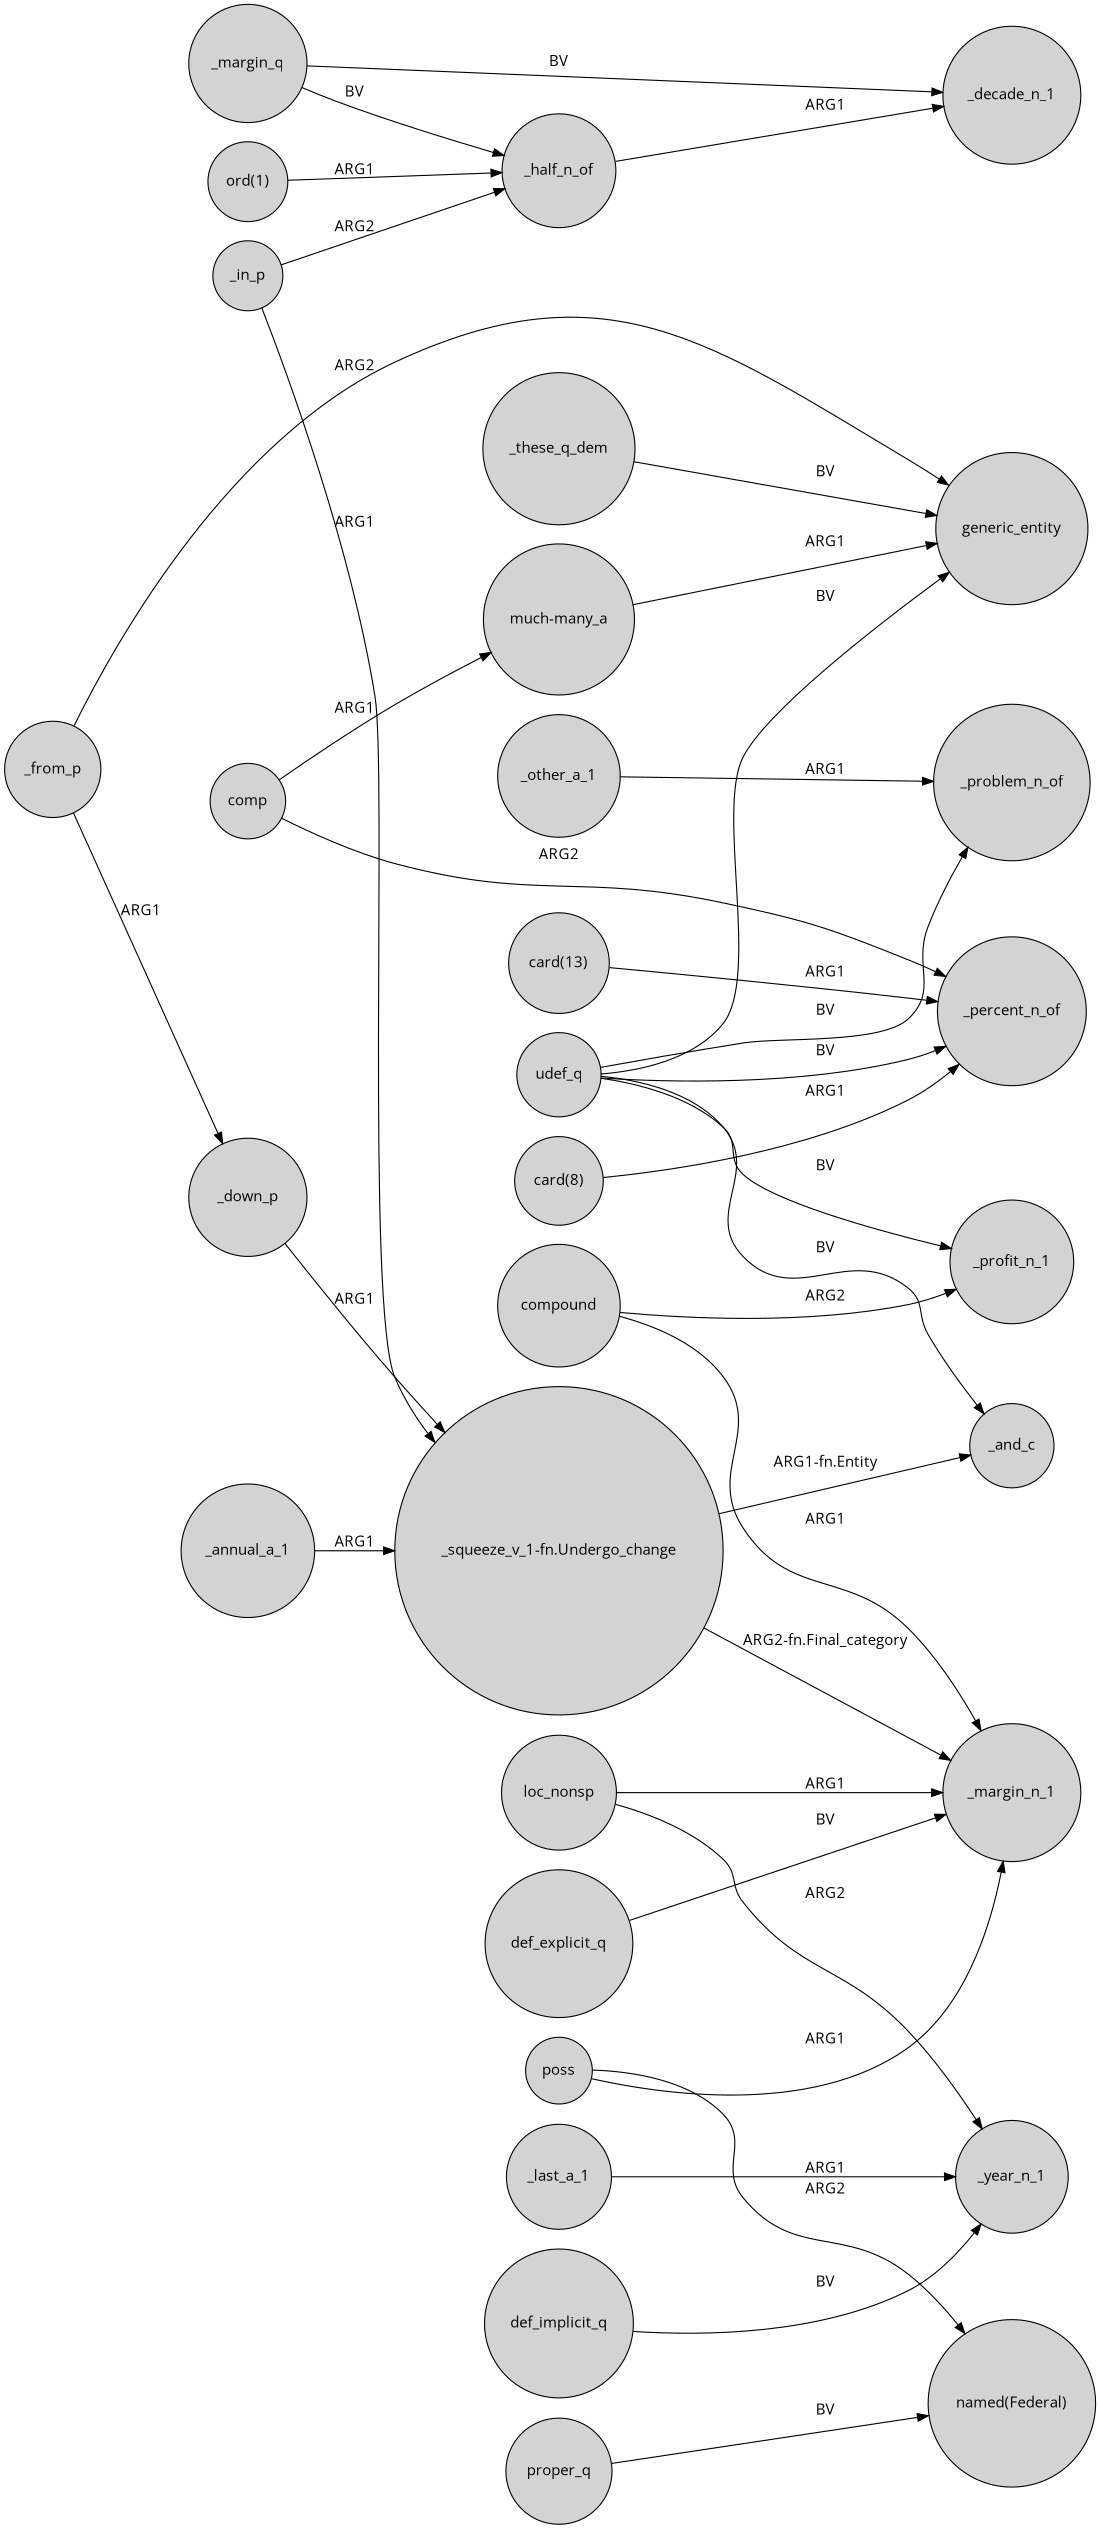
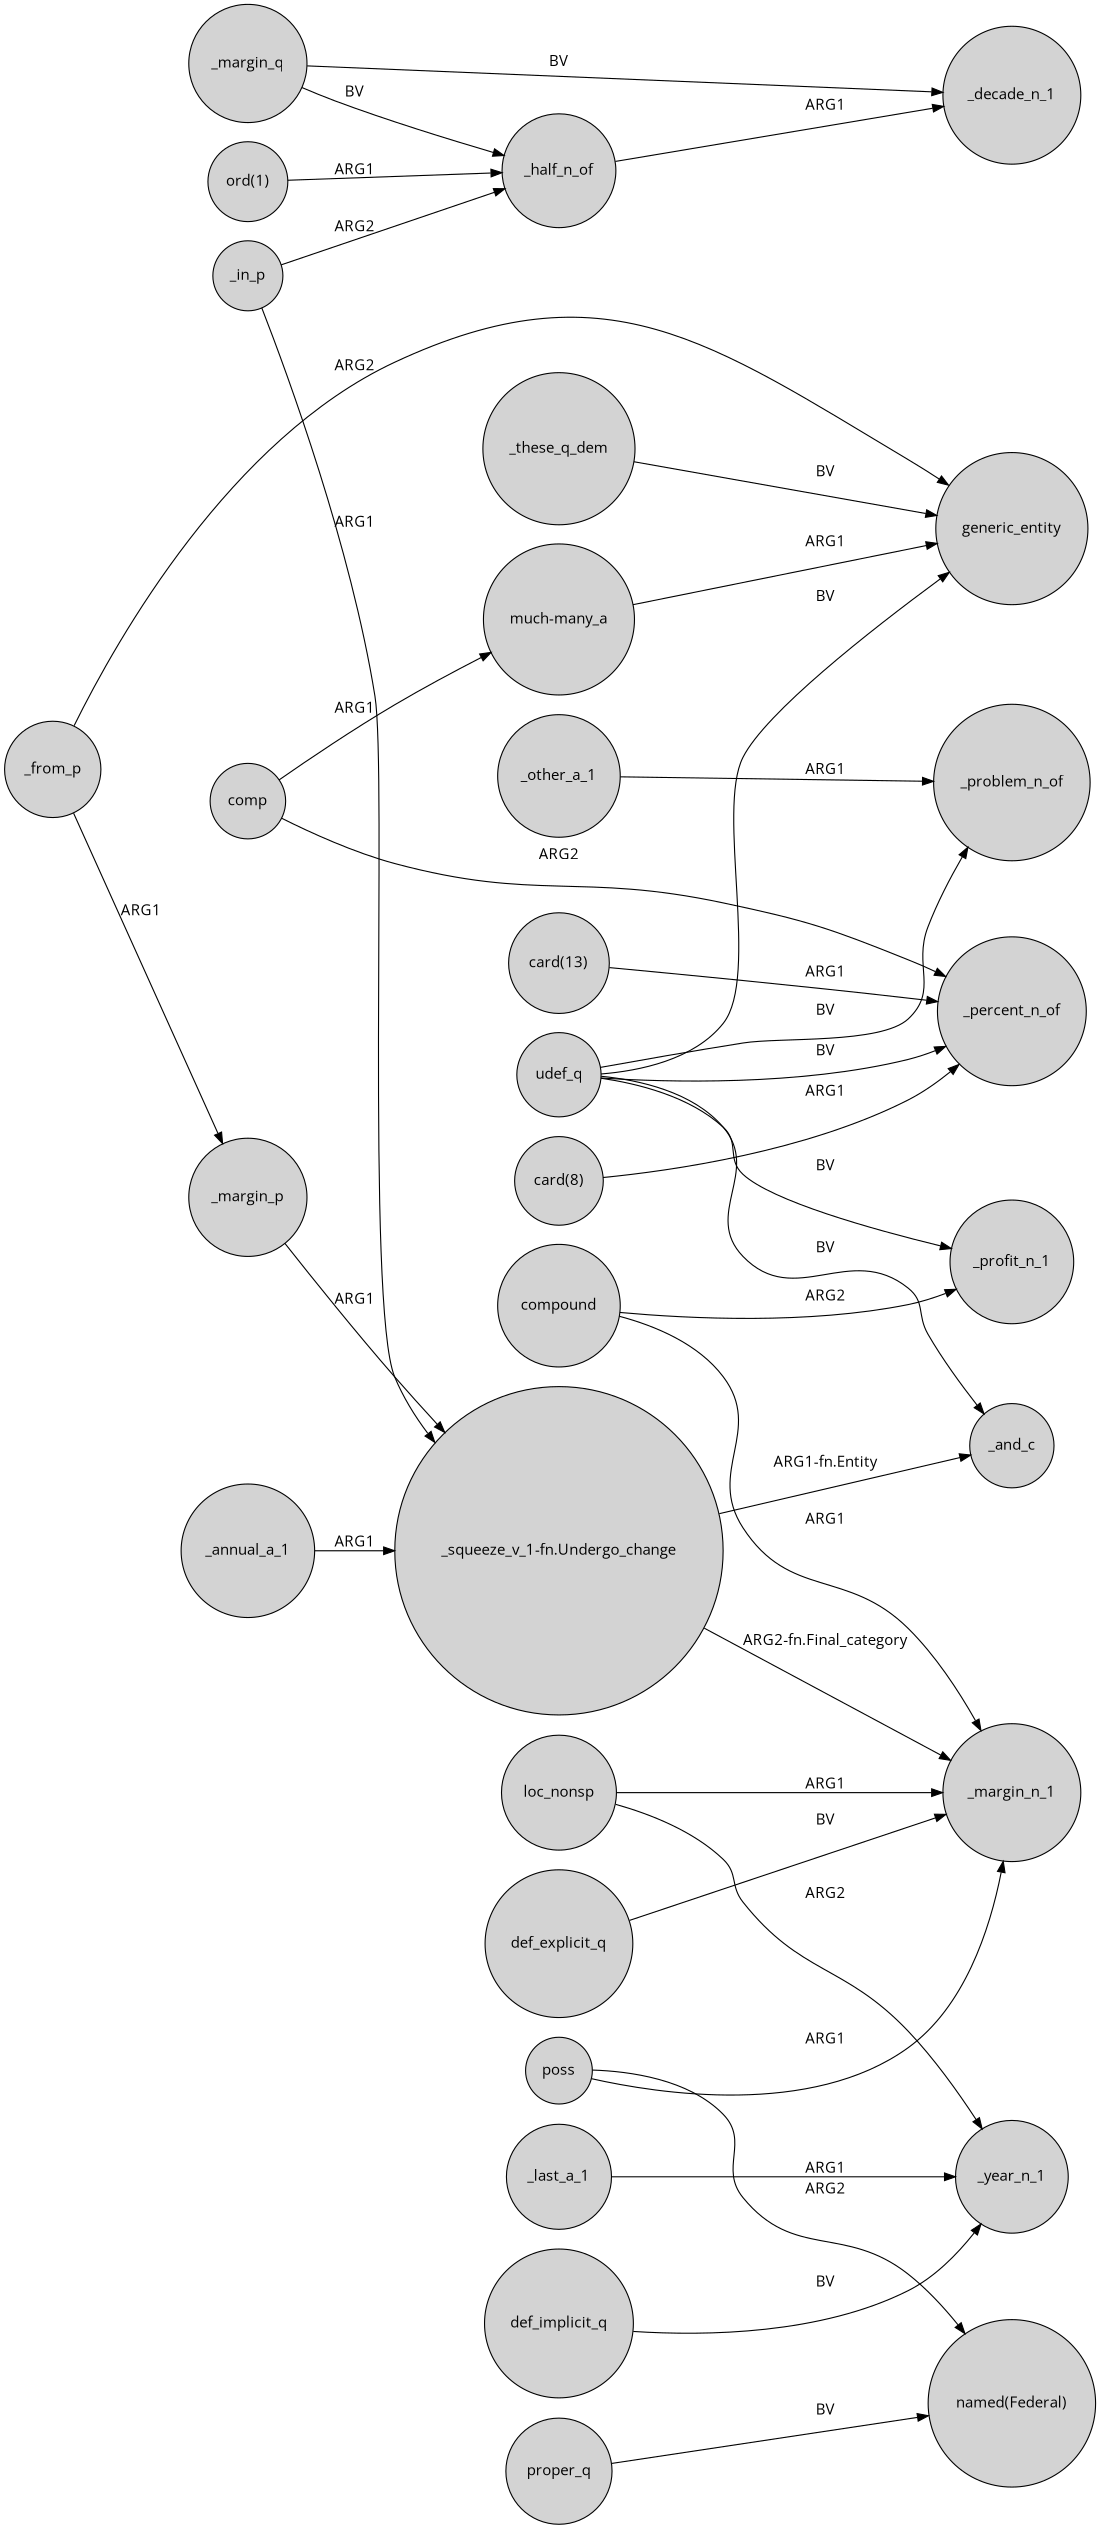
(248, 1197) -> (248, 1197)
